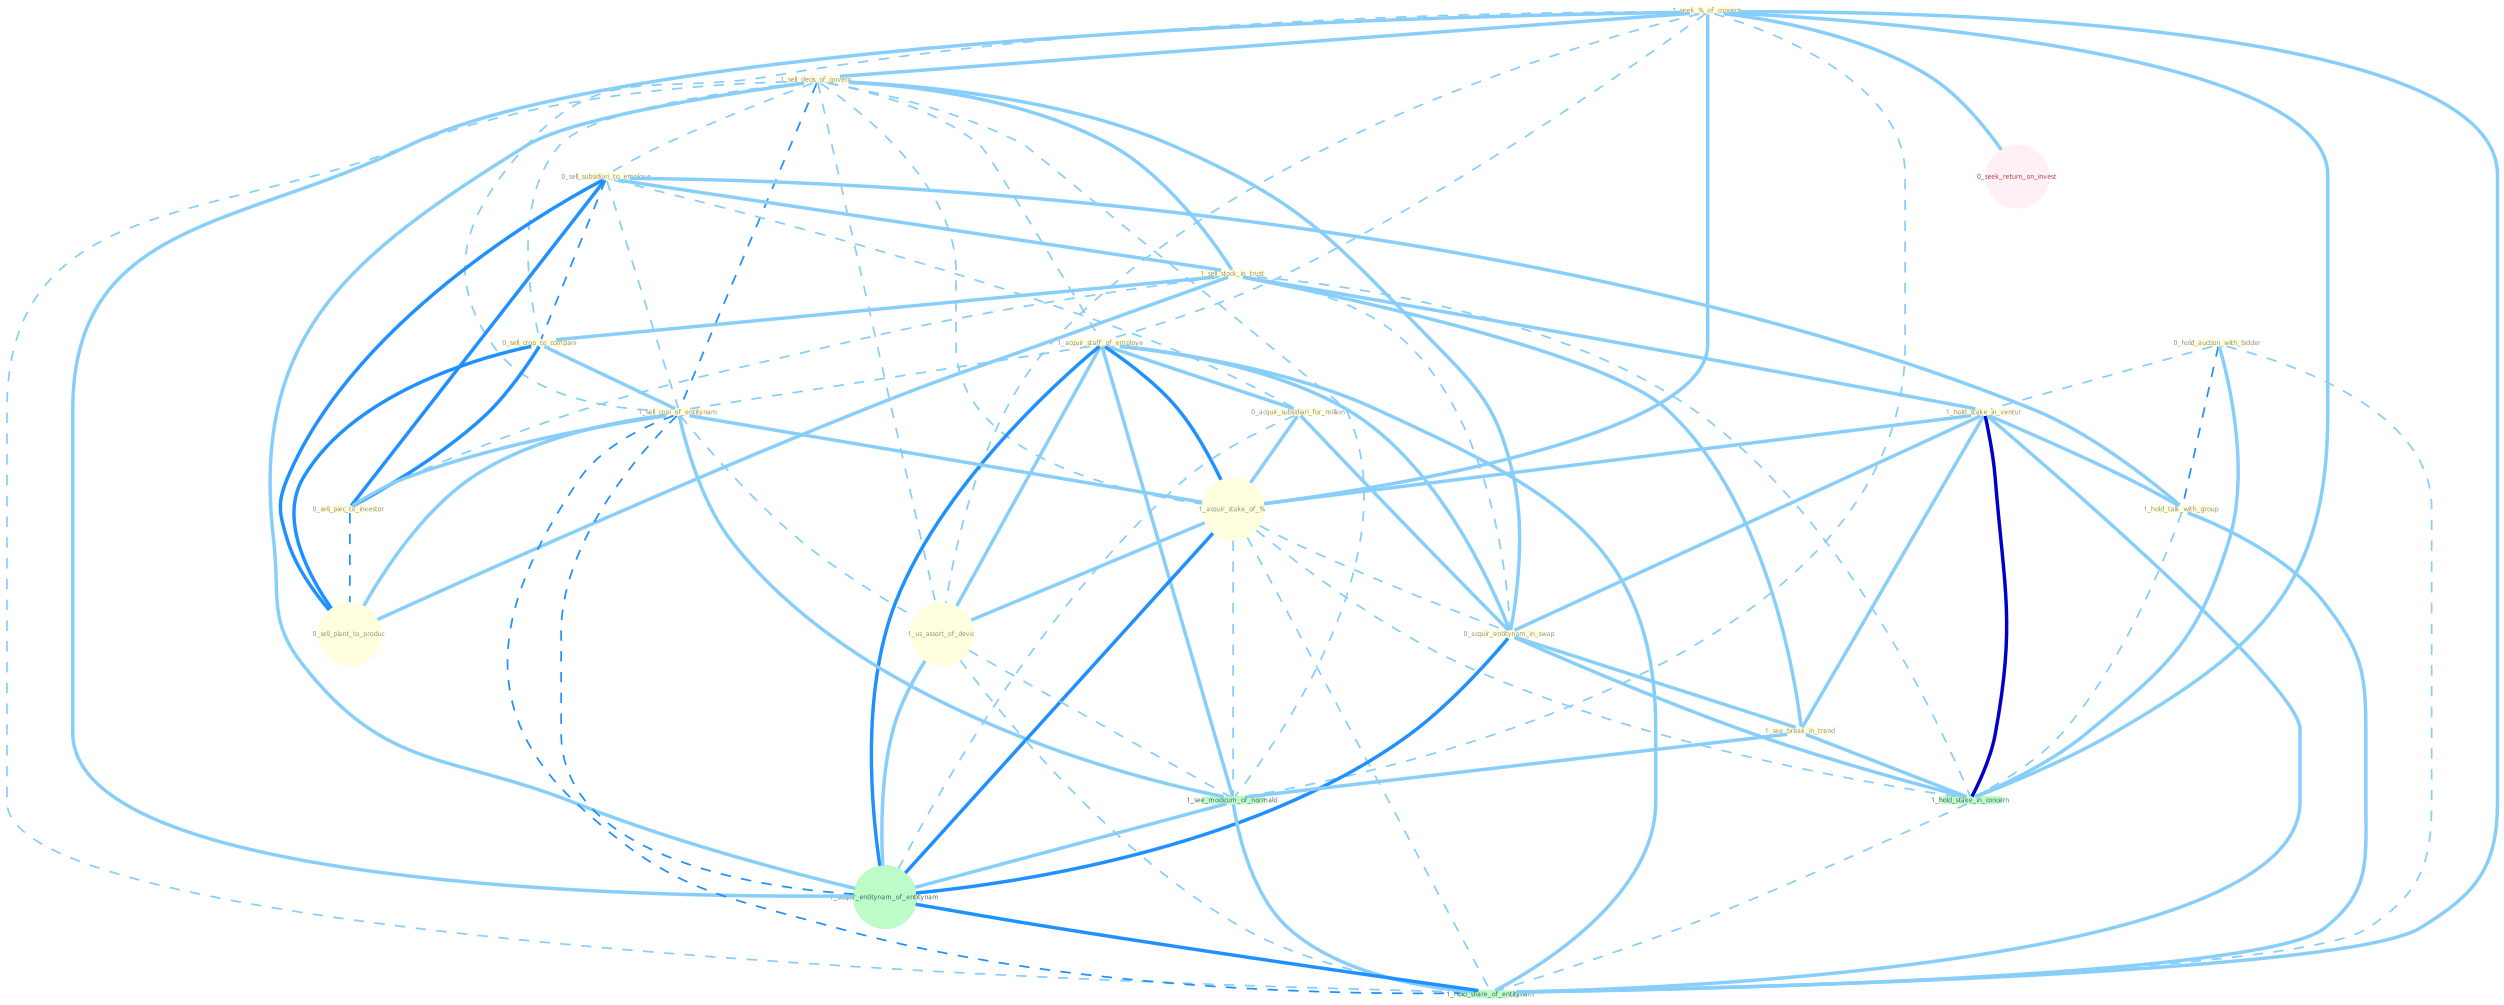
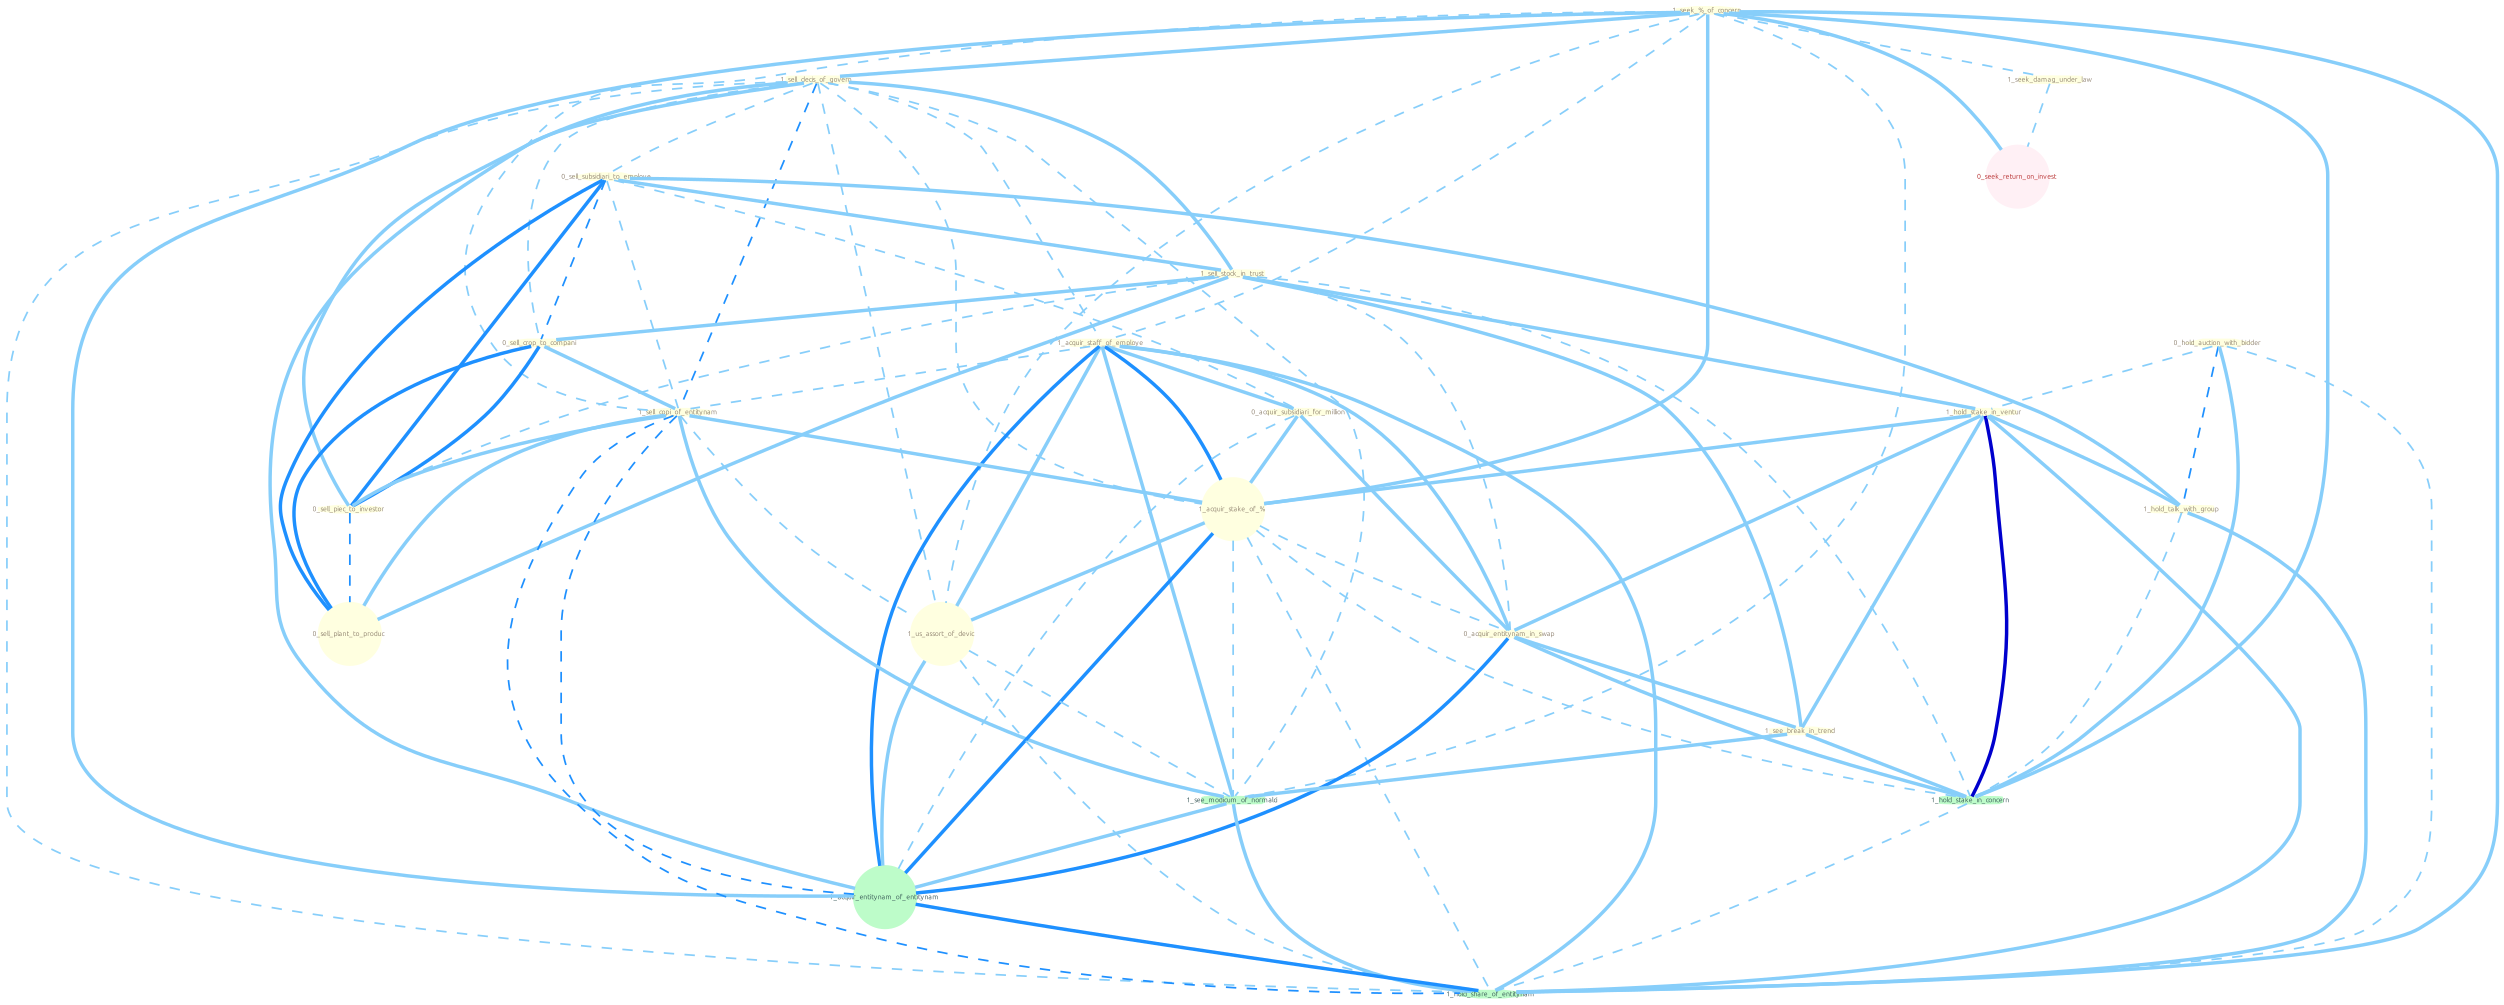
none -> (2051, 80)
(1289, 207) -> (420, 203)
